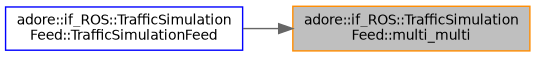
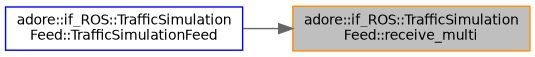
(411, 29) -> (411, 29)
